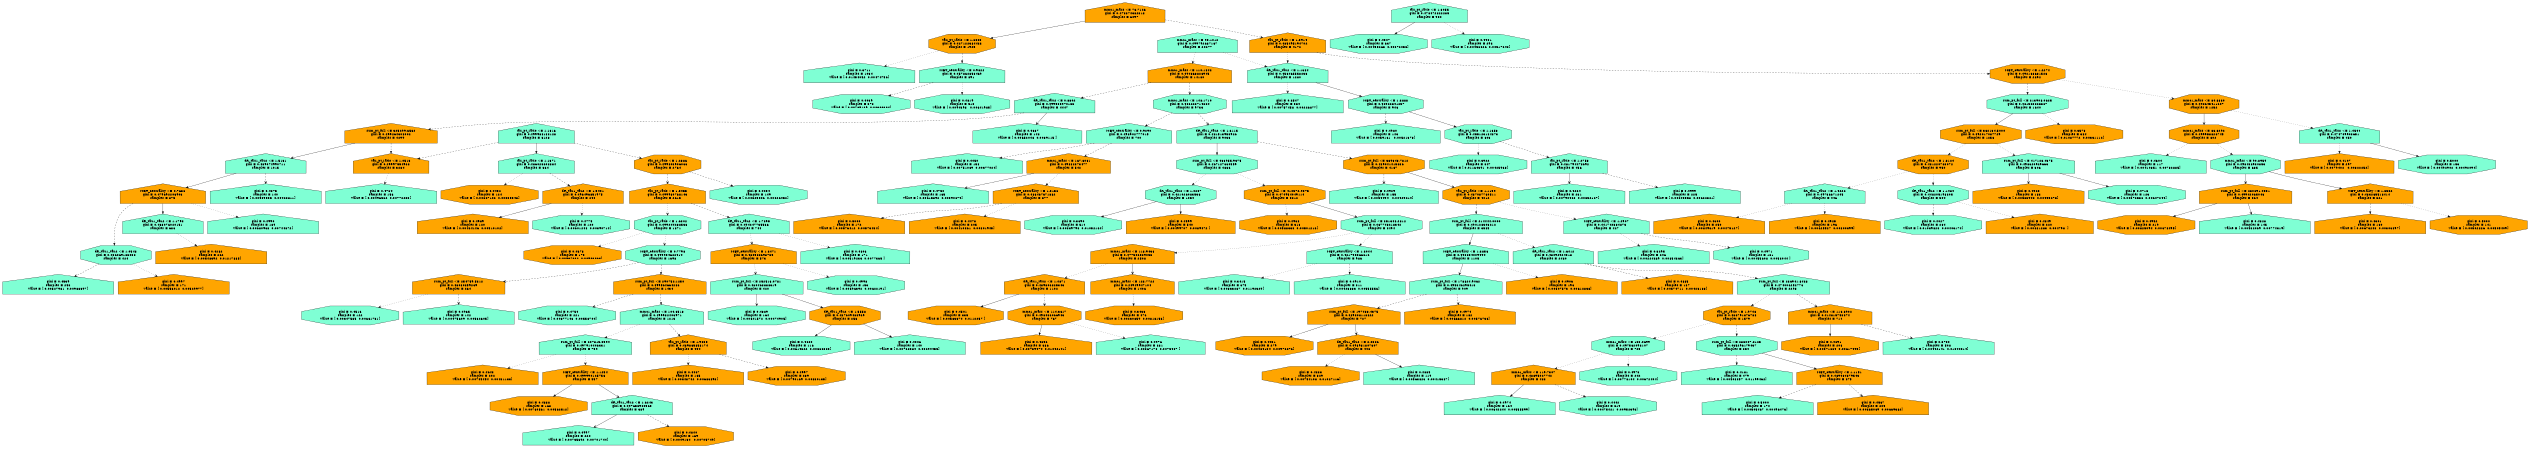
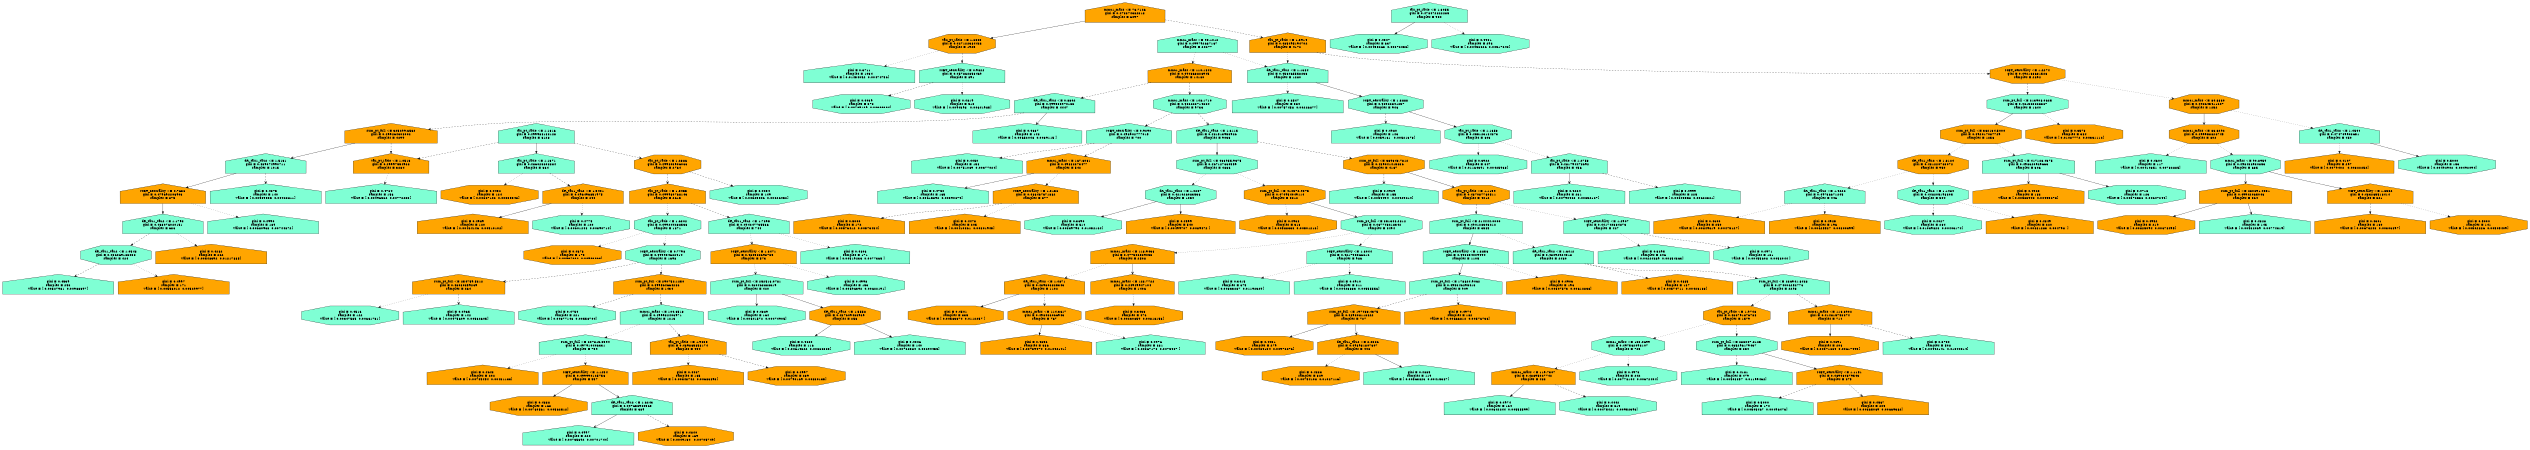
(1523, 149) -> (1523, 149)
(117, 220) -> (141, 239)
